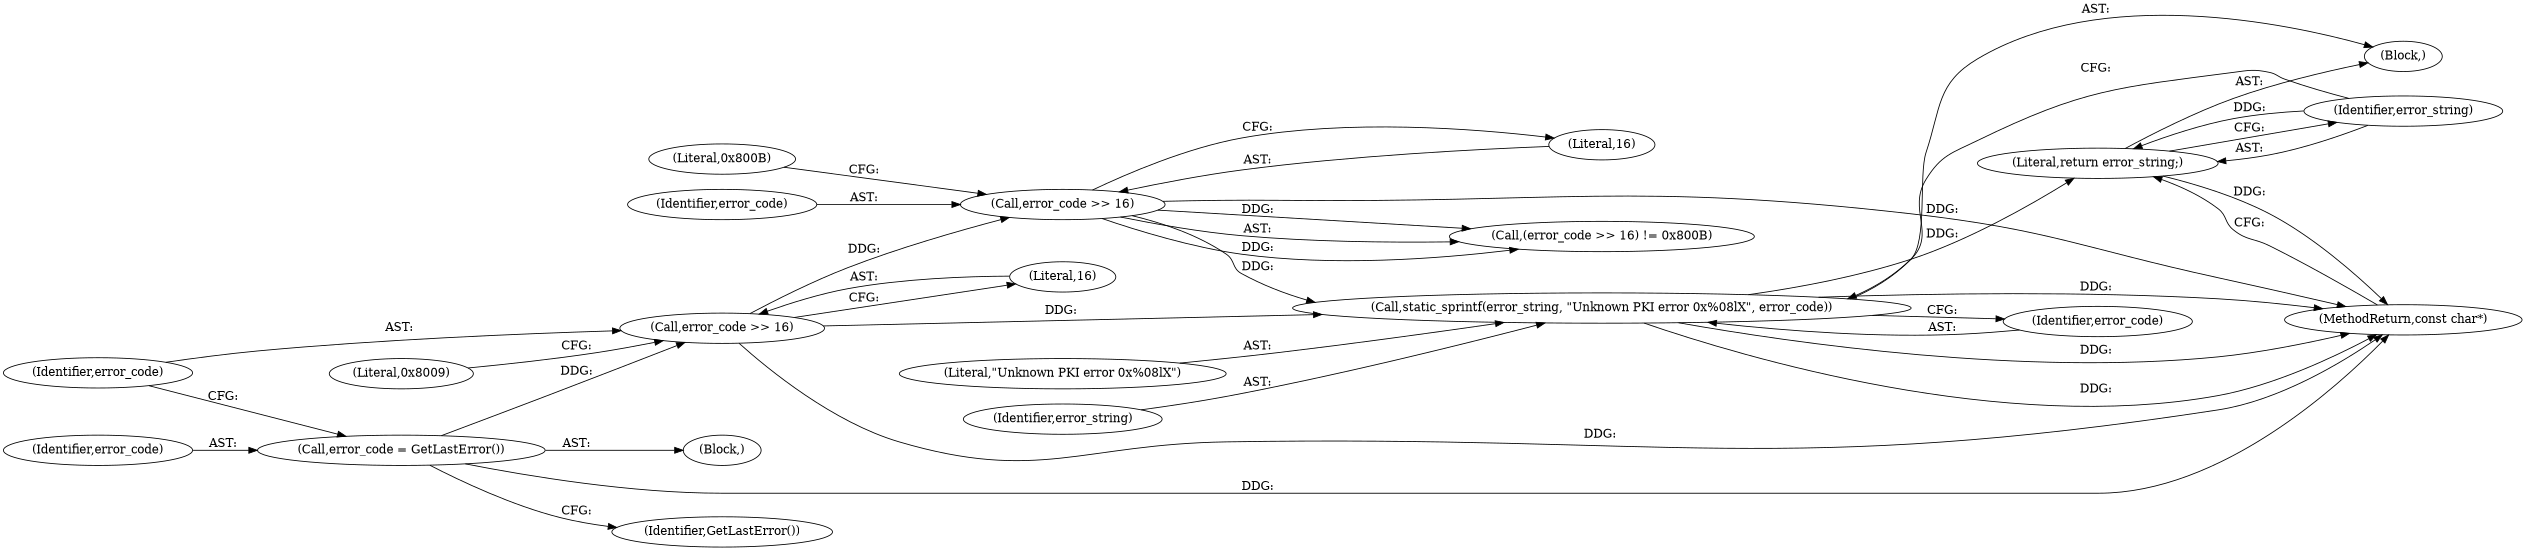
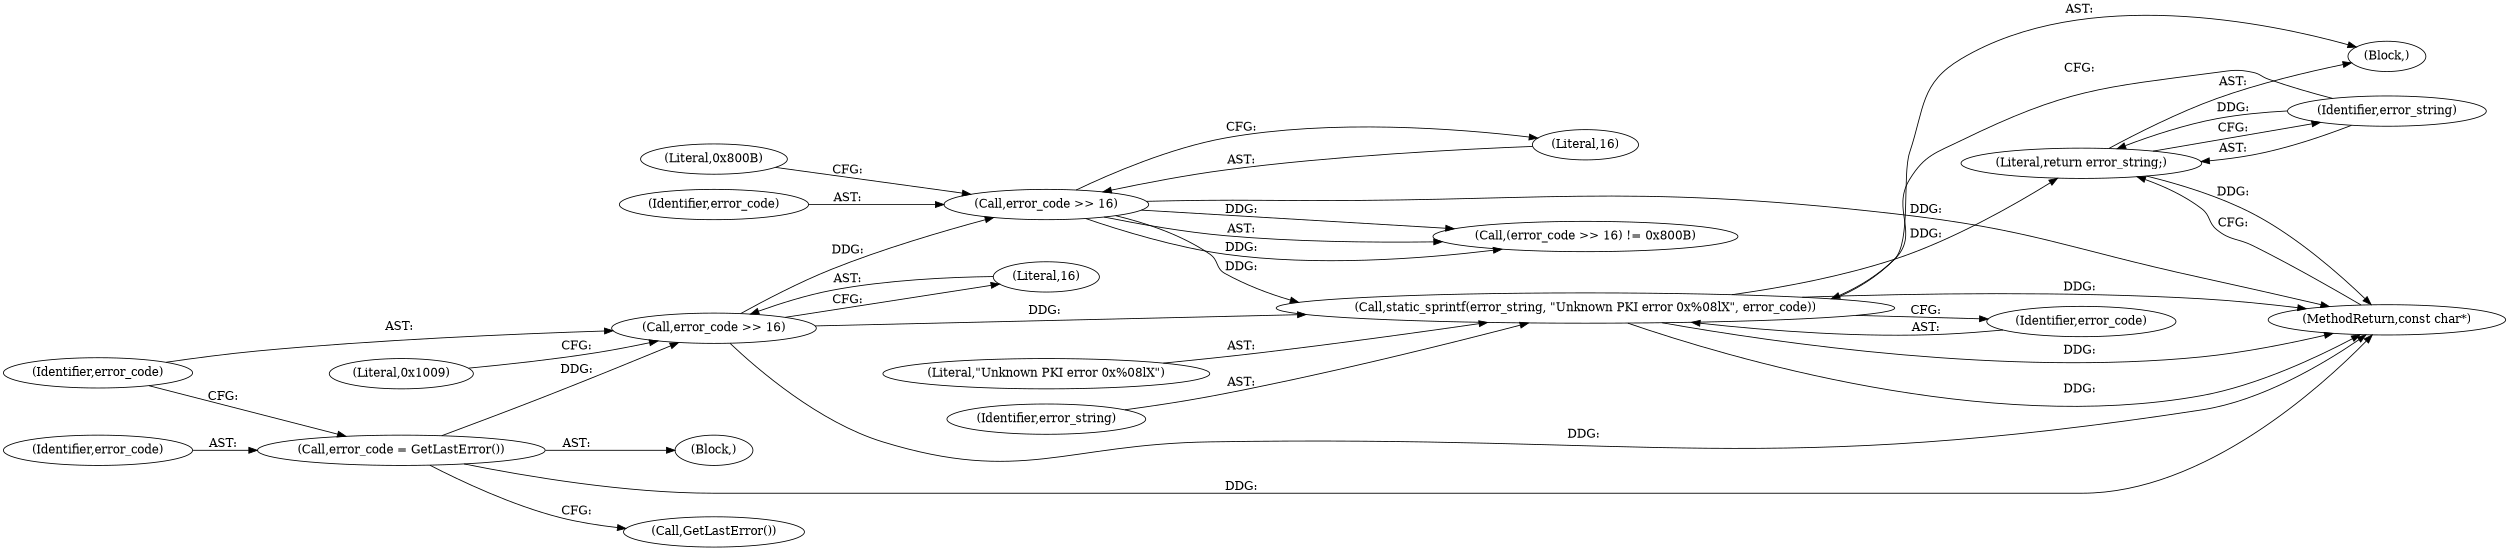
(401, 374) -> (401, 374)
(722, 532) -> (714, 532)
